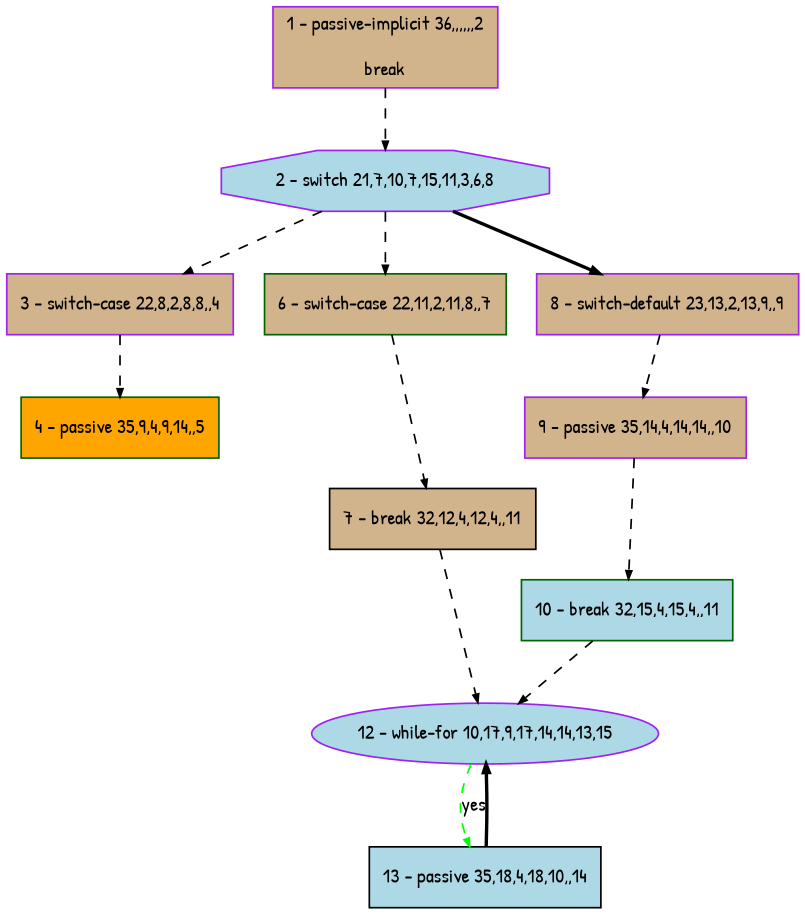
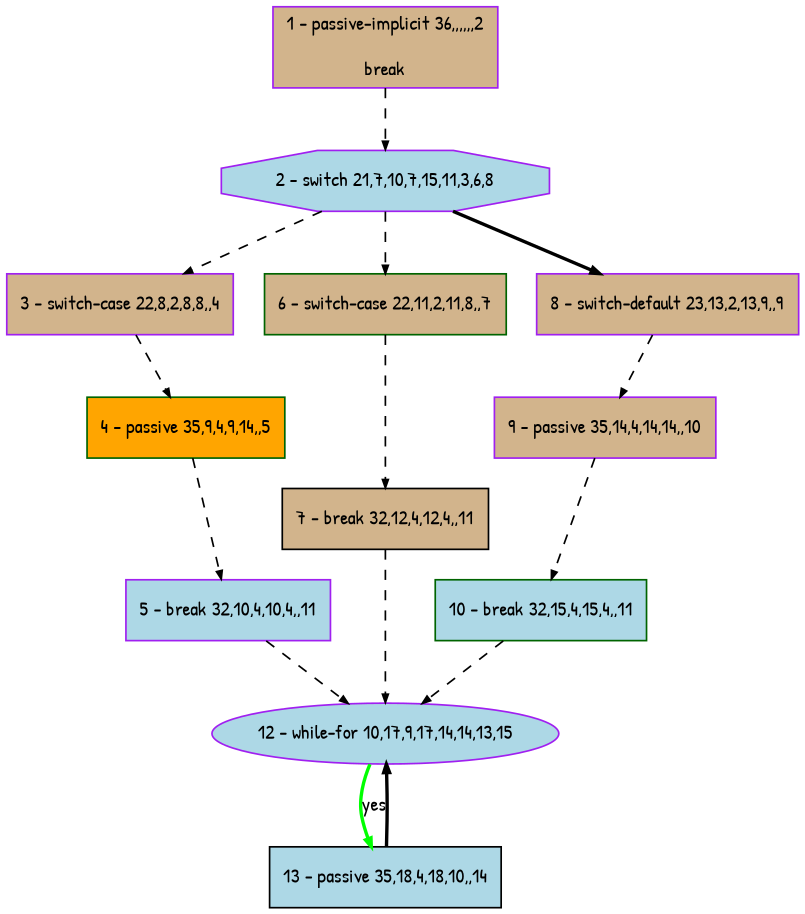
none -> (228, 610)
(461, 801) -> (361, 801)
